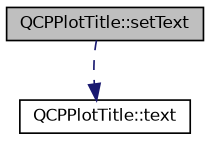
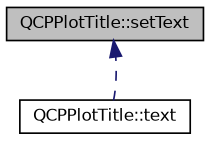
(94, 62) -> (116, 79)
